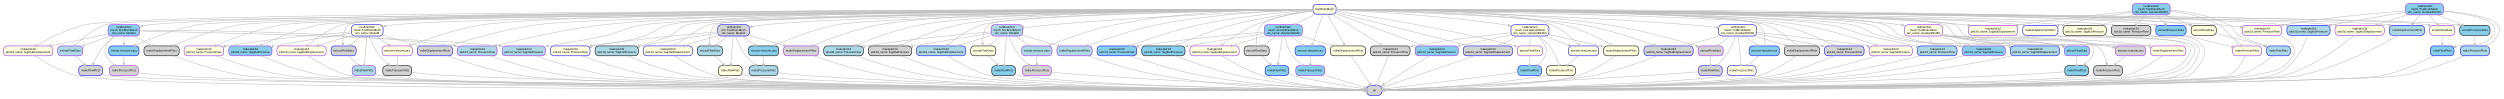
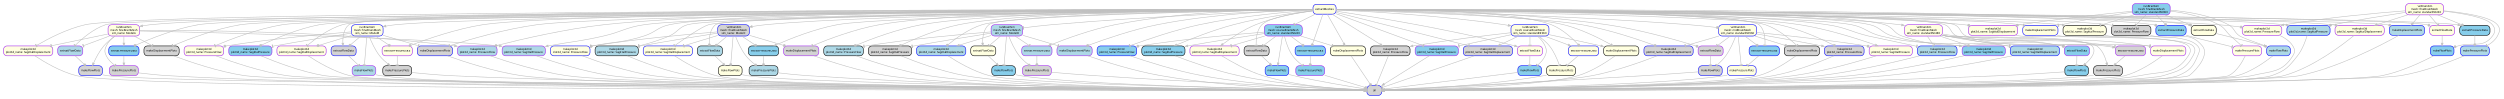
(1325, 9) -> (1325, 9)
(2425, 9) -> (2425, 9)
(124, 30) -> (124, 30)
(734, 30) -> (734, 30)
